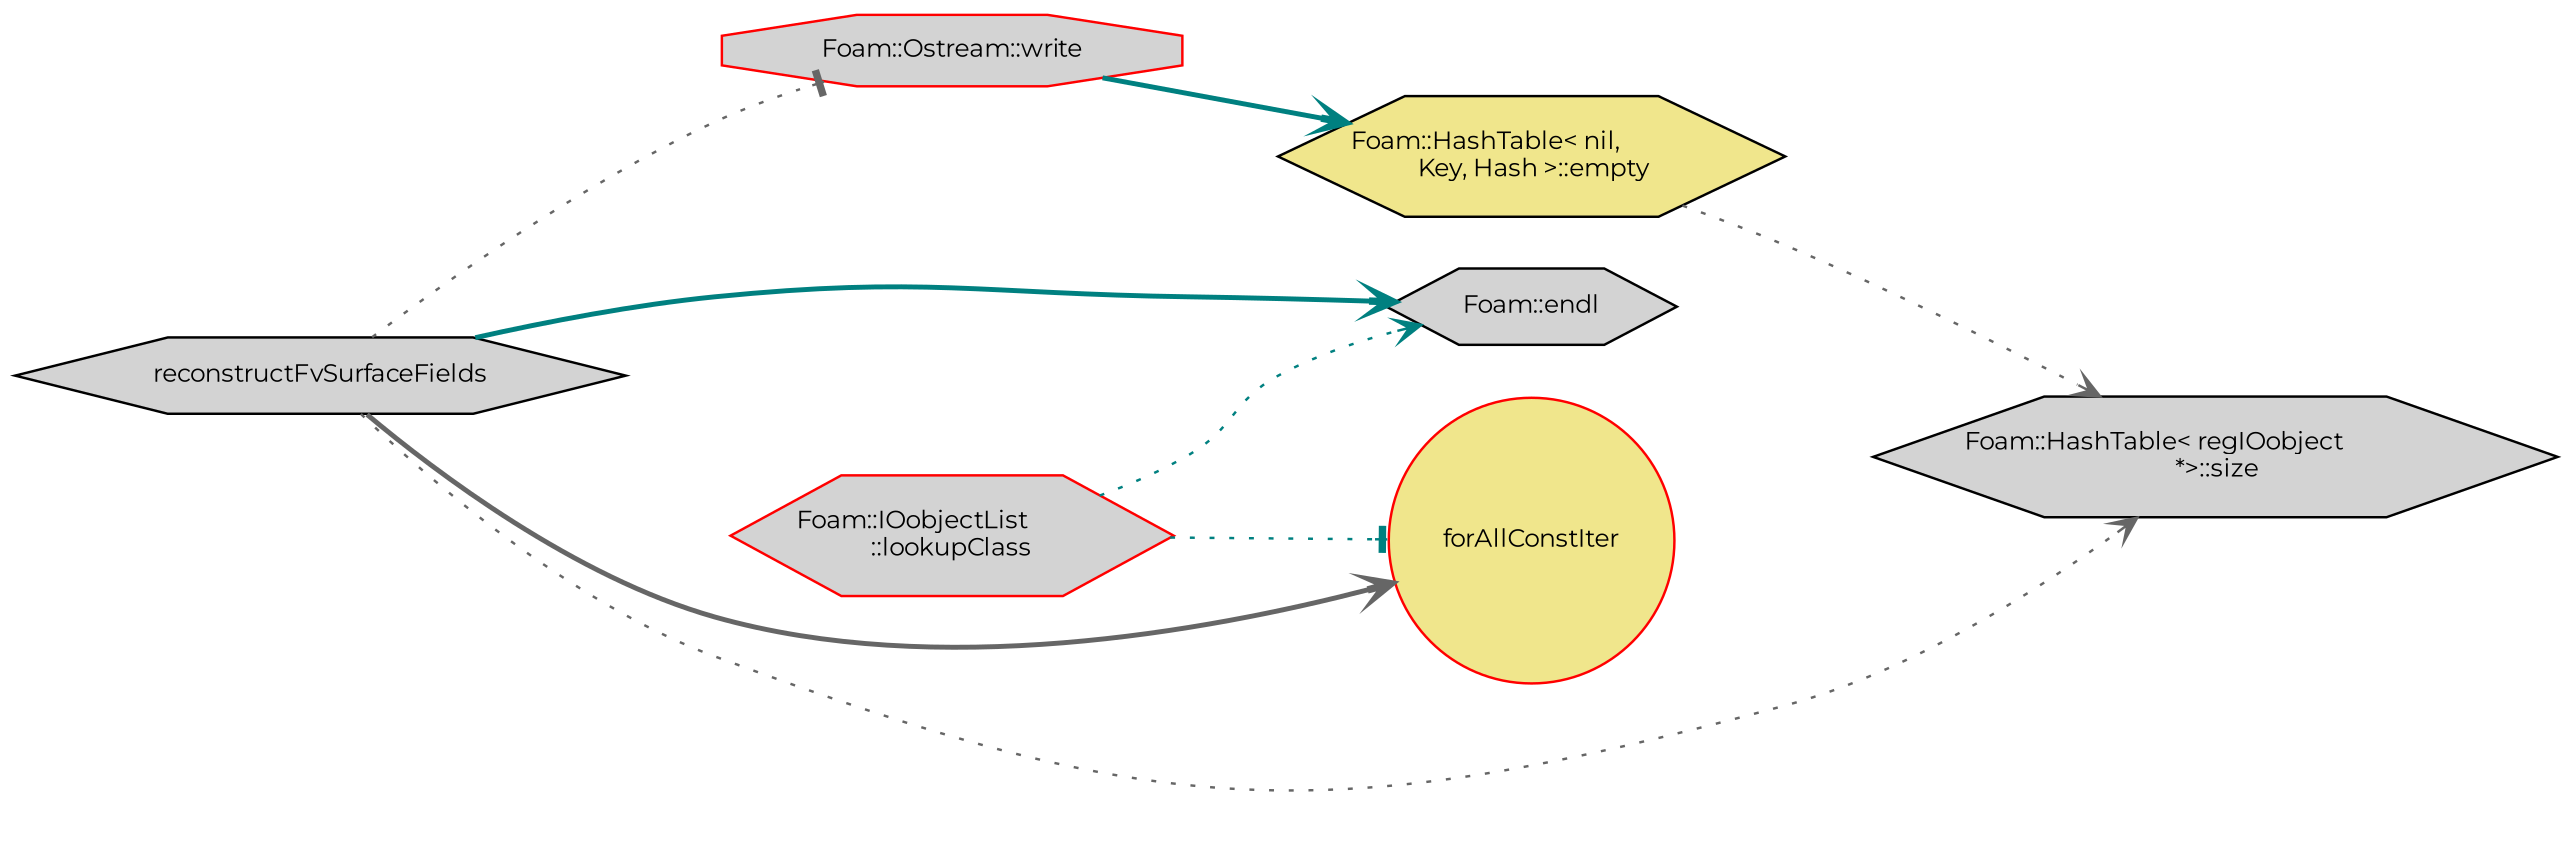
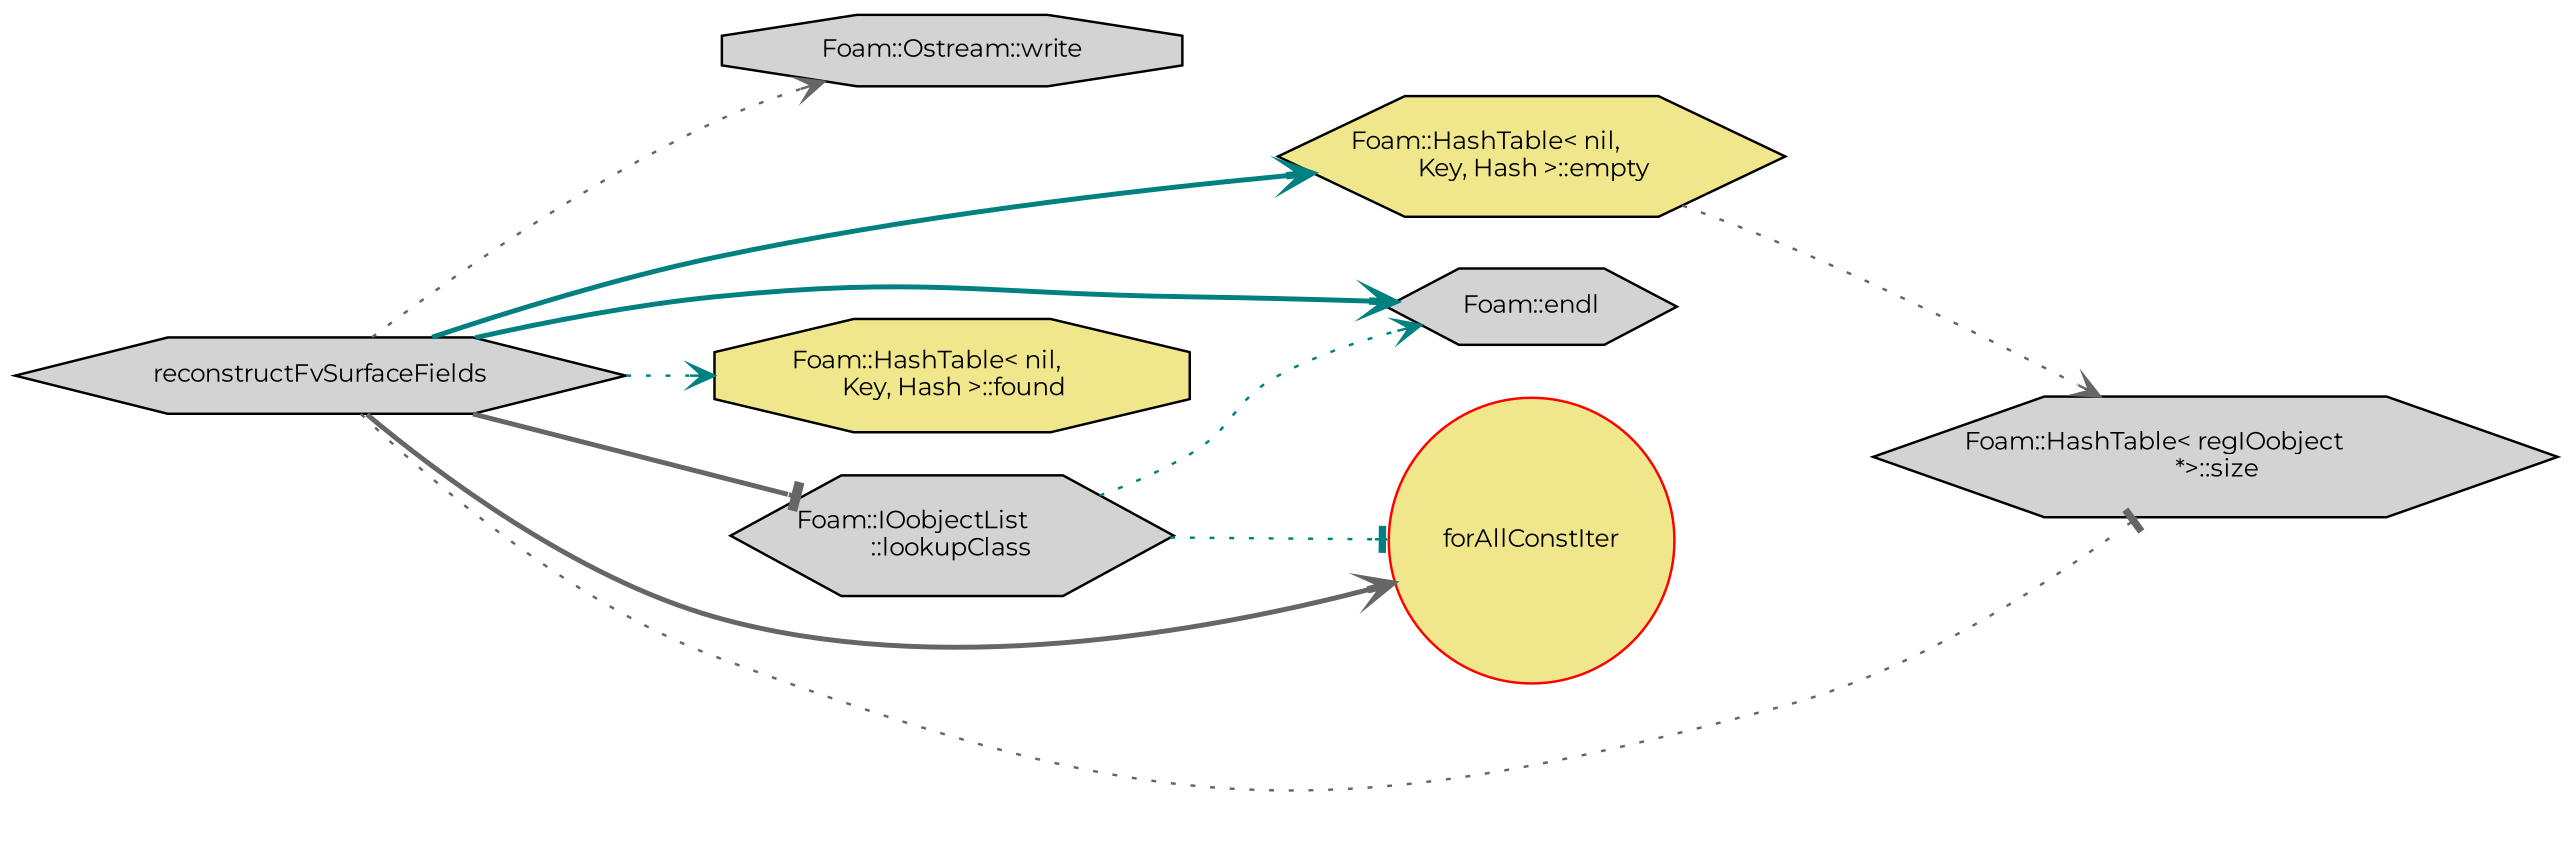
(952, 51) -> (952, 51)
(1213, 98) -> (855, 231)
(577, 197) -> (577, 197)
none -> (952, 376)
none -> (630, 454)
(952, 536) -> (952, 536)
(1218, 787) -> (1218, 787)
